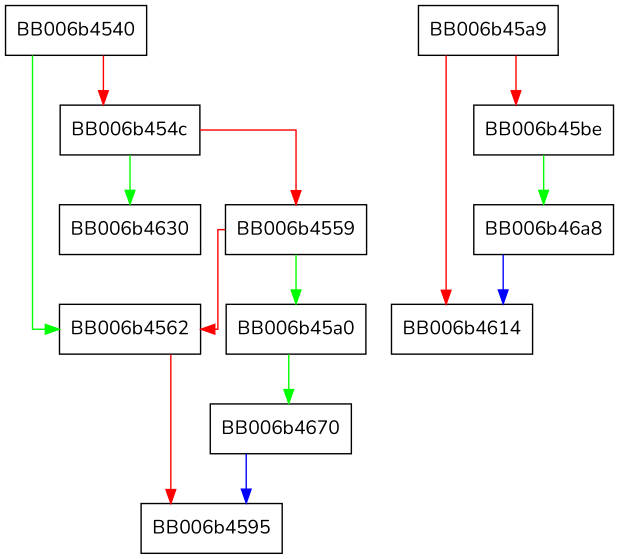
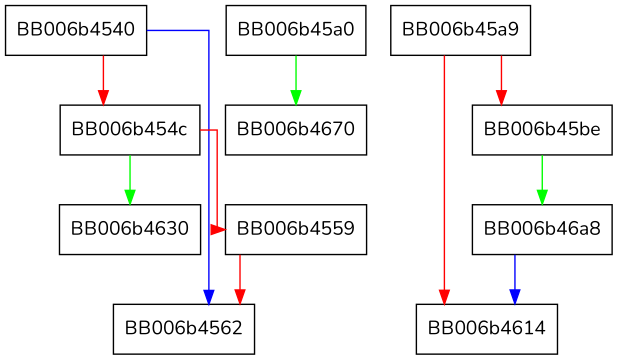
(33, 199) -> (209, 121)
(296, 272) -> none
(212, 528) -> none
